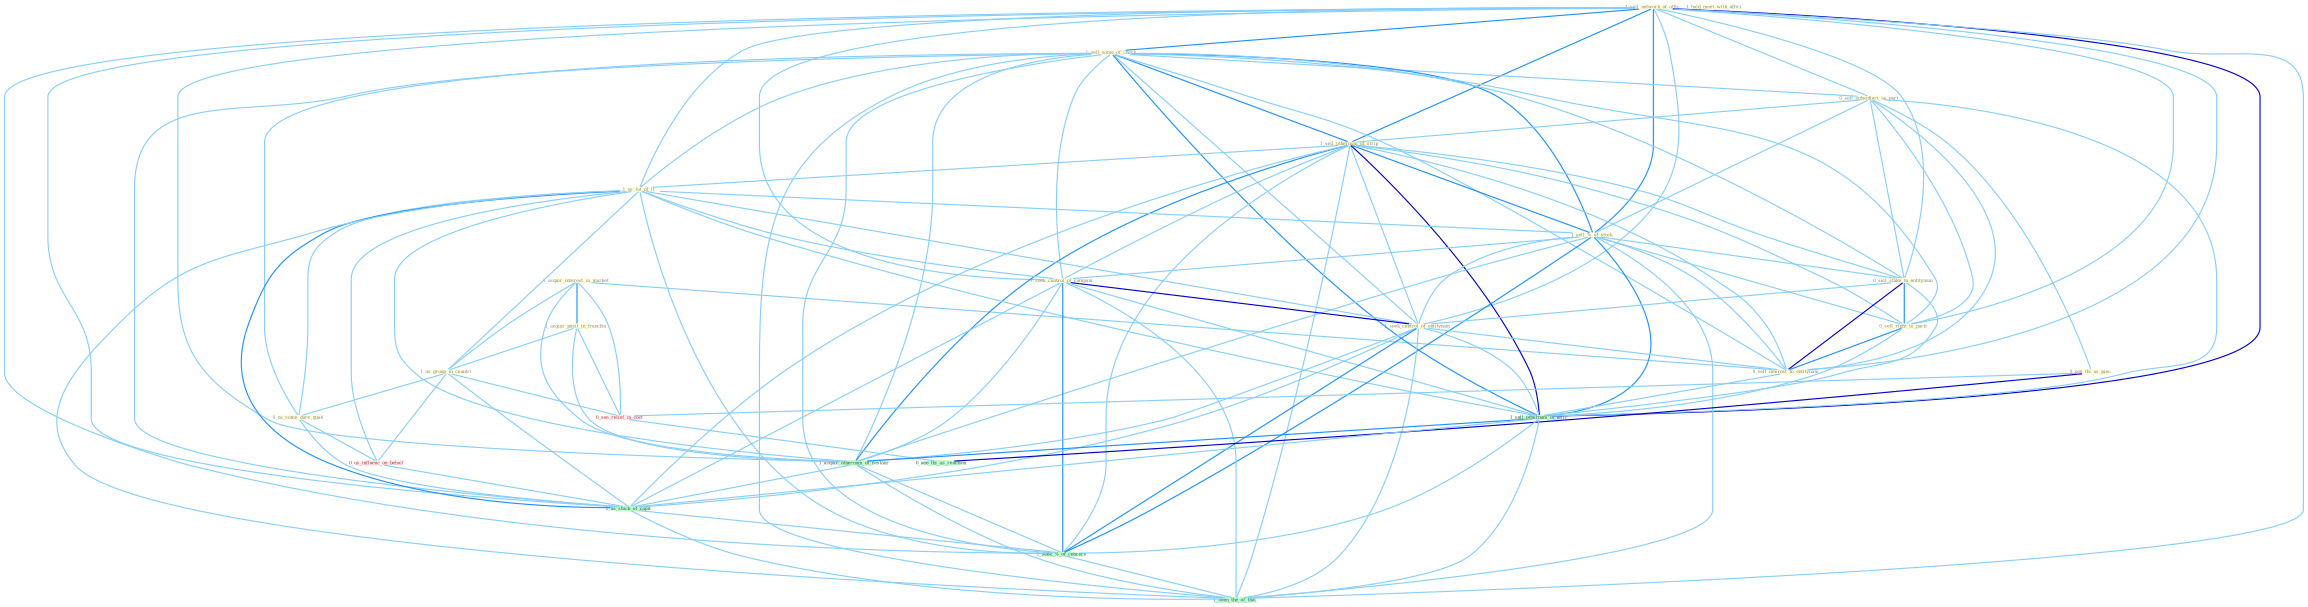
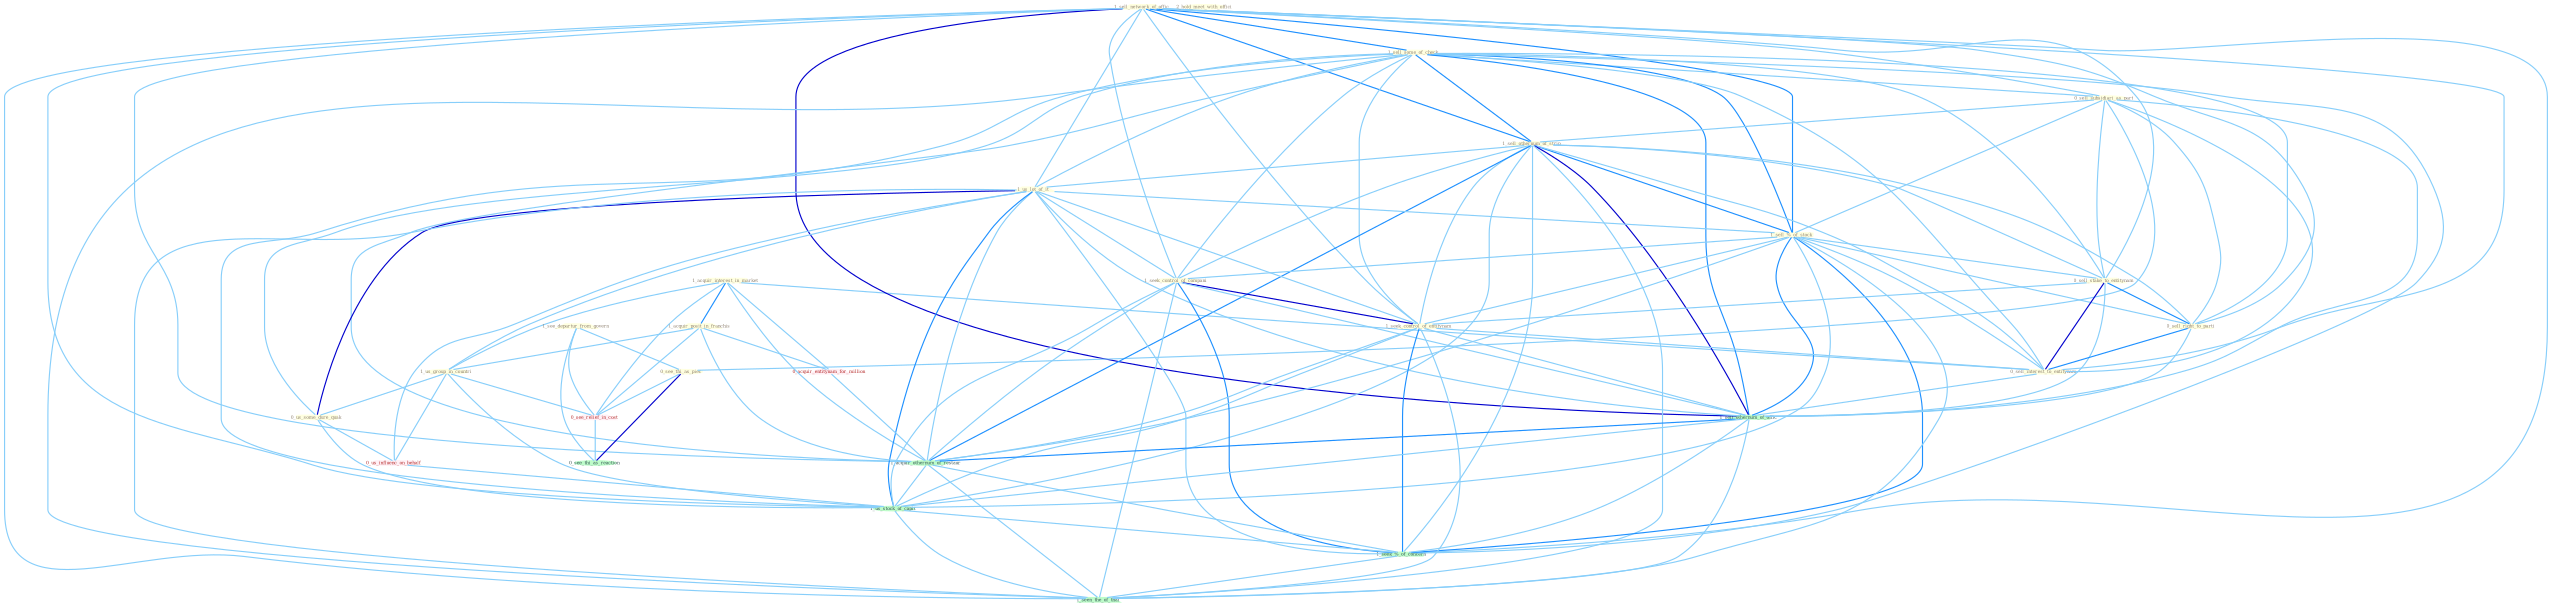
(1715, 7) -> (1204, 7)
(317, 248) -> (412, 240)
none -> (577, 326)
none -> (830, 372)
none -> (1481, 479)
